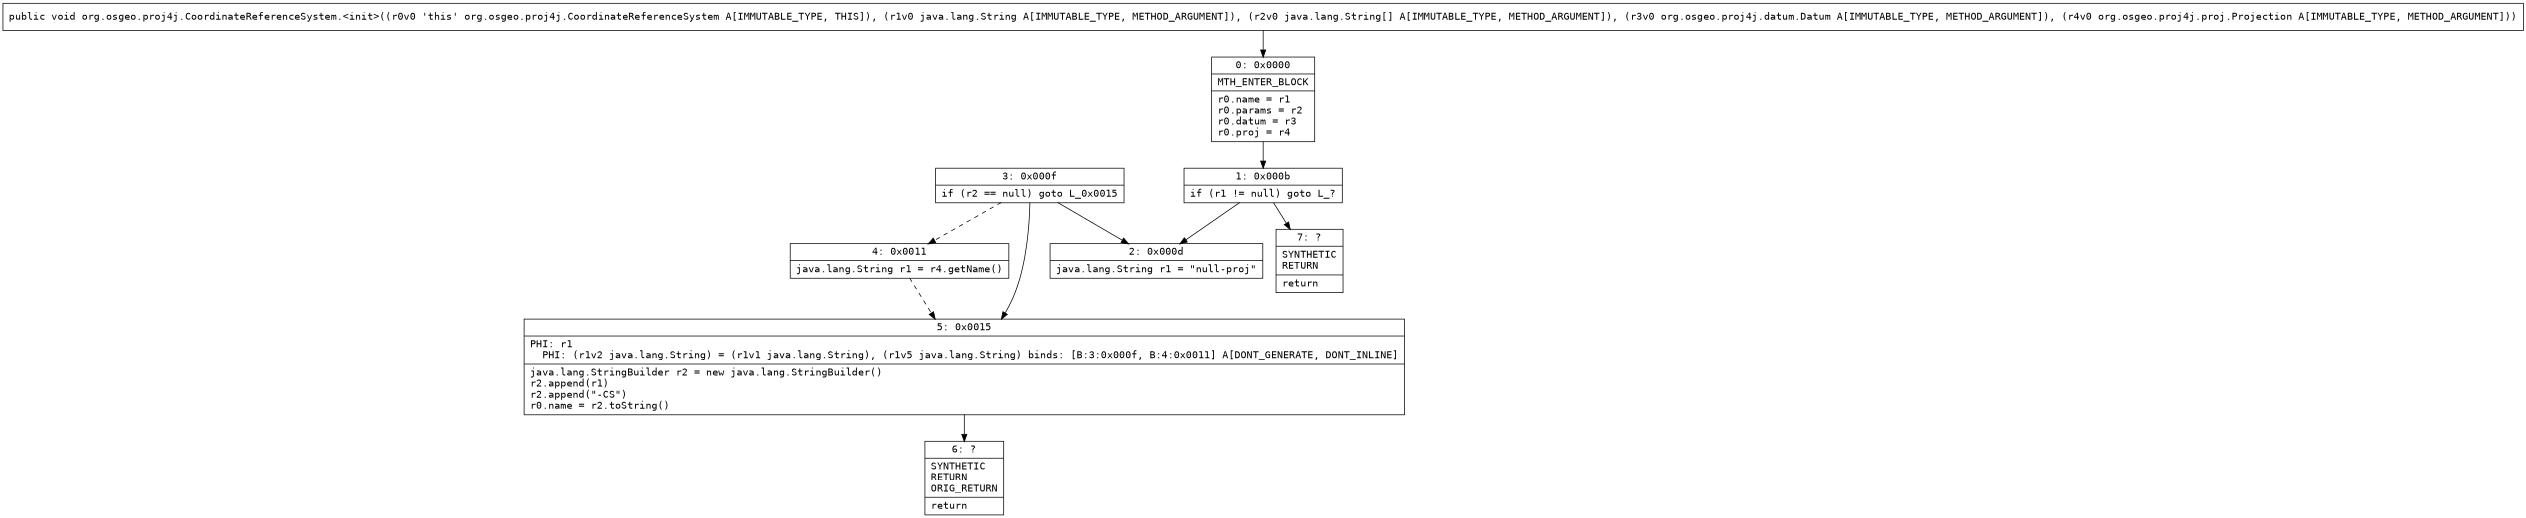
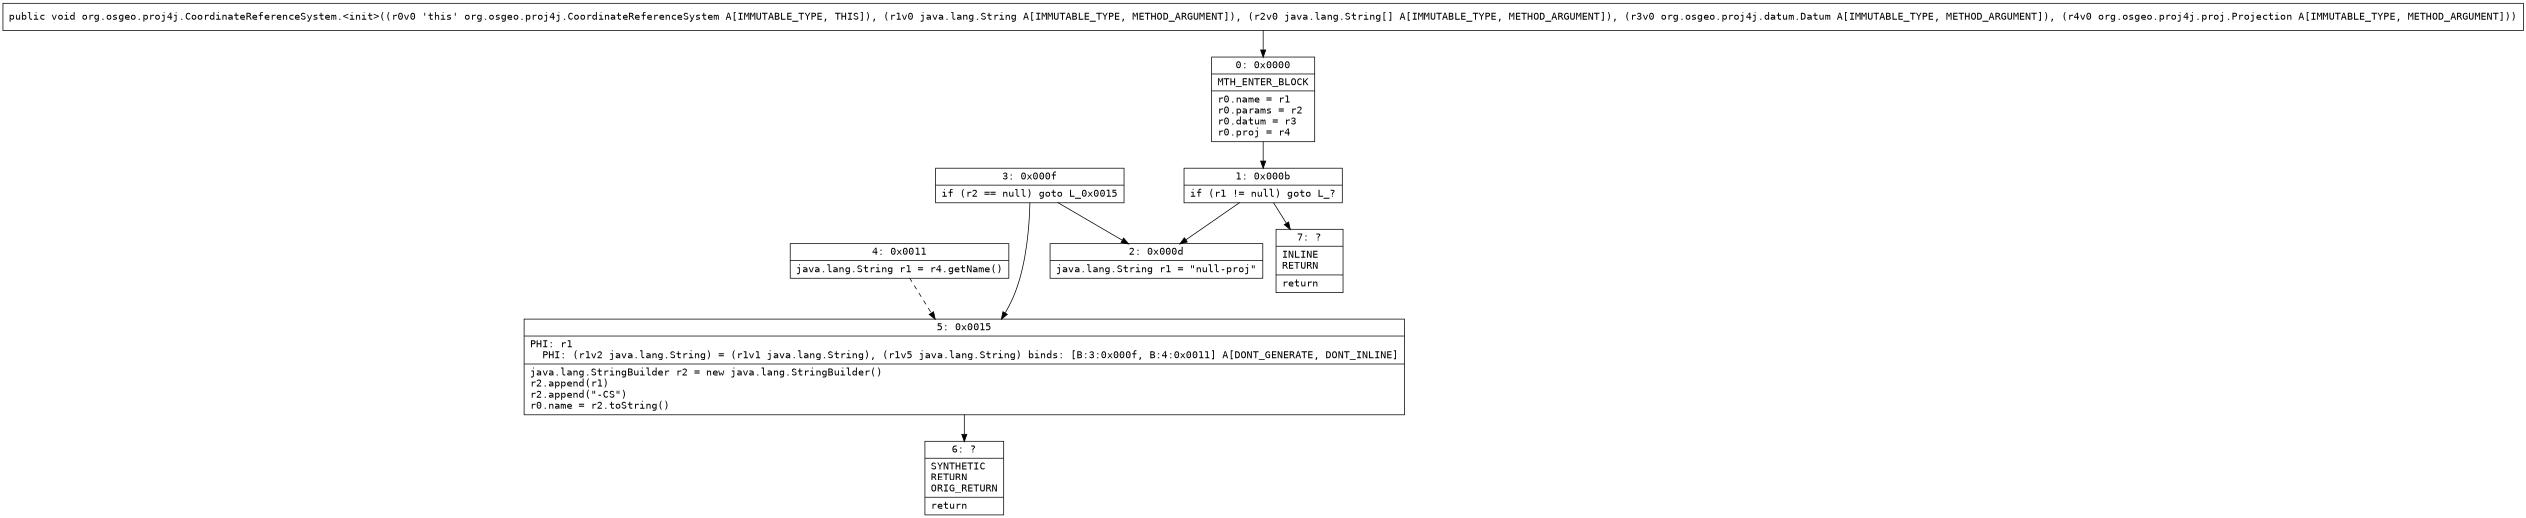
(968, 221) -> none
(1310, 255) -> (1300, 255)
